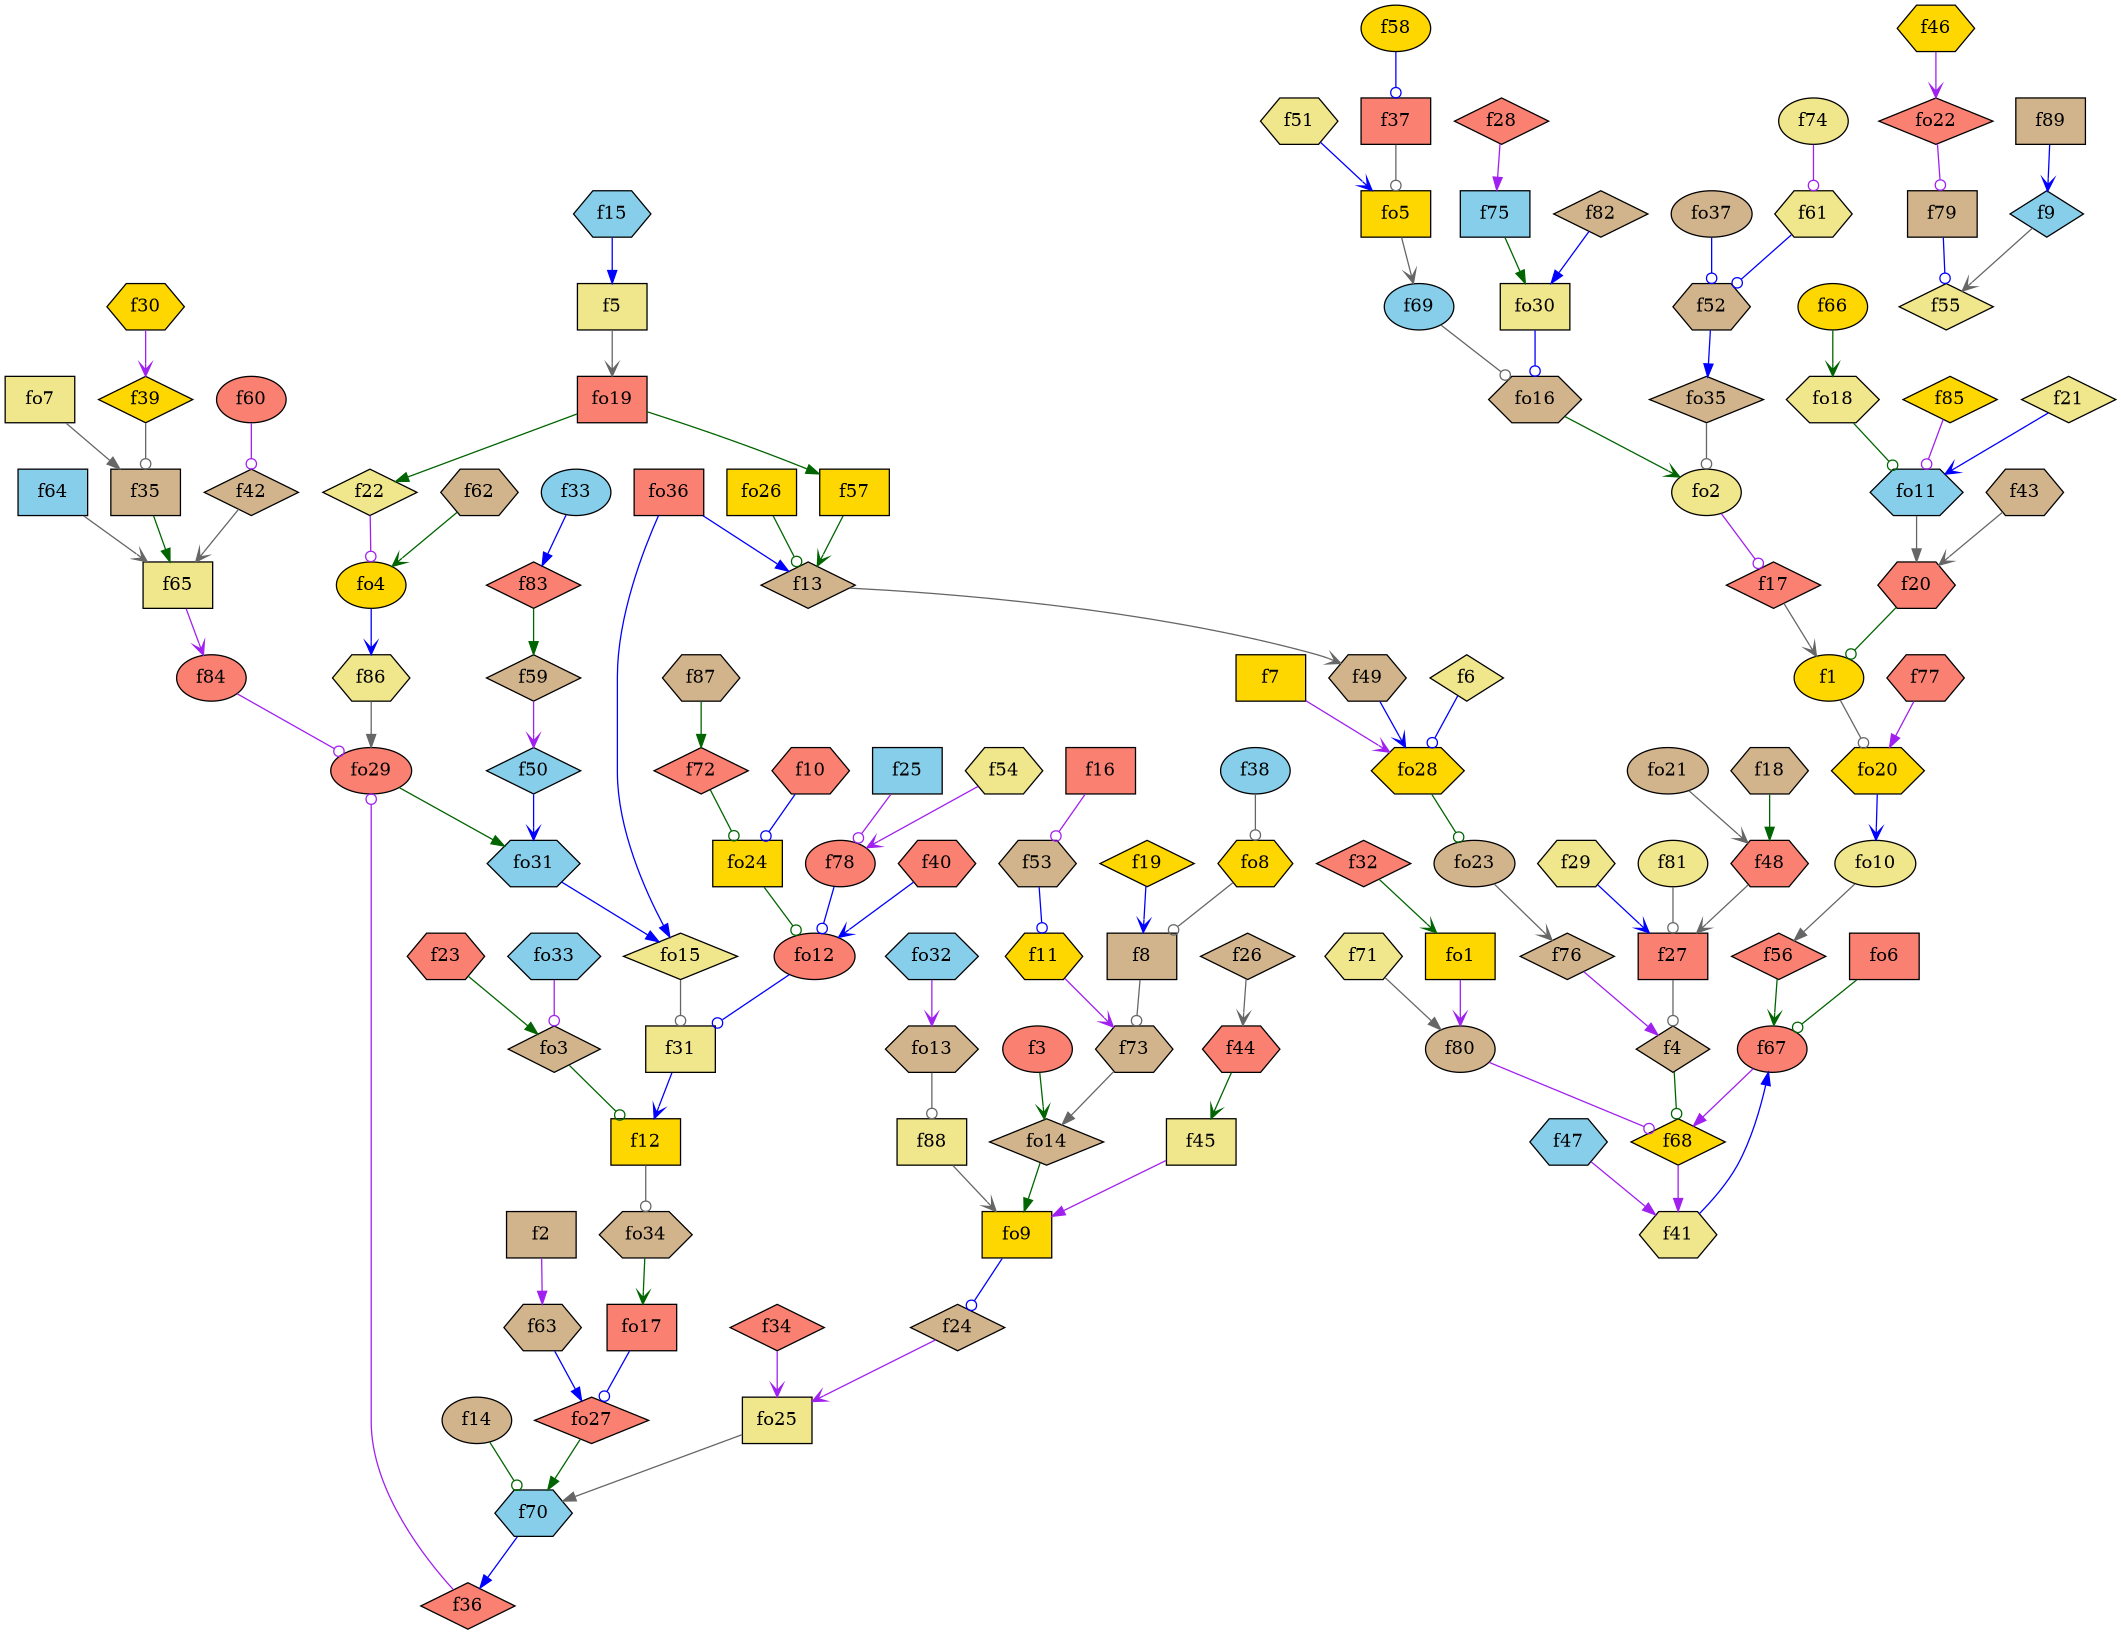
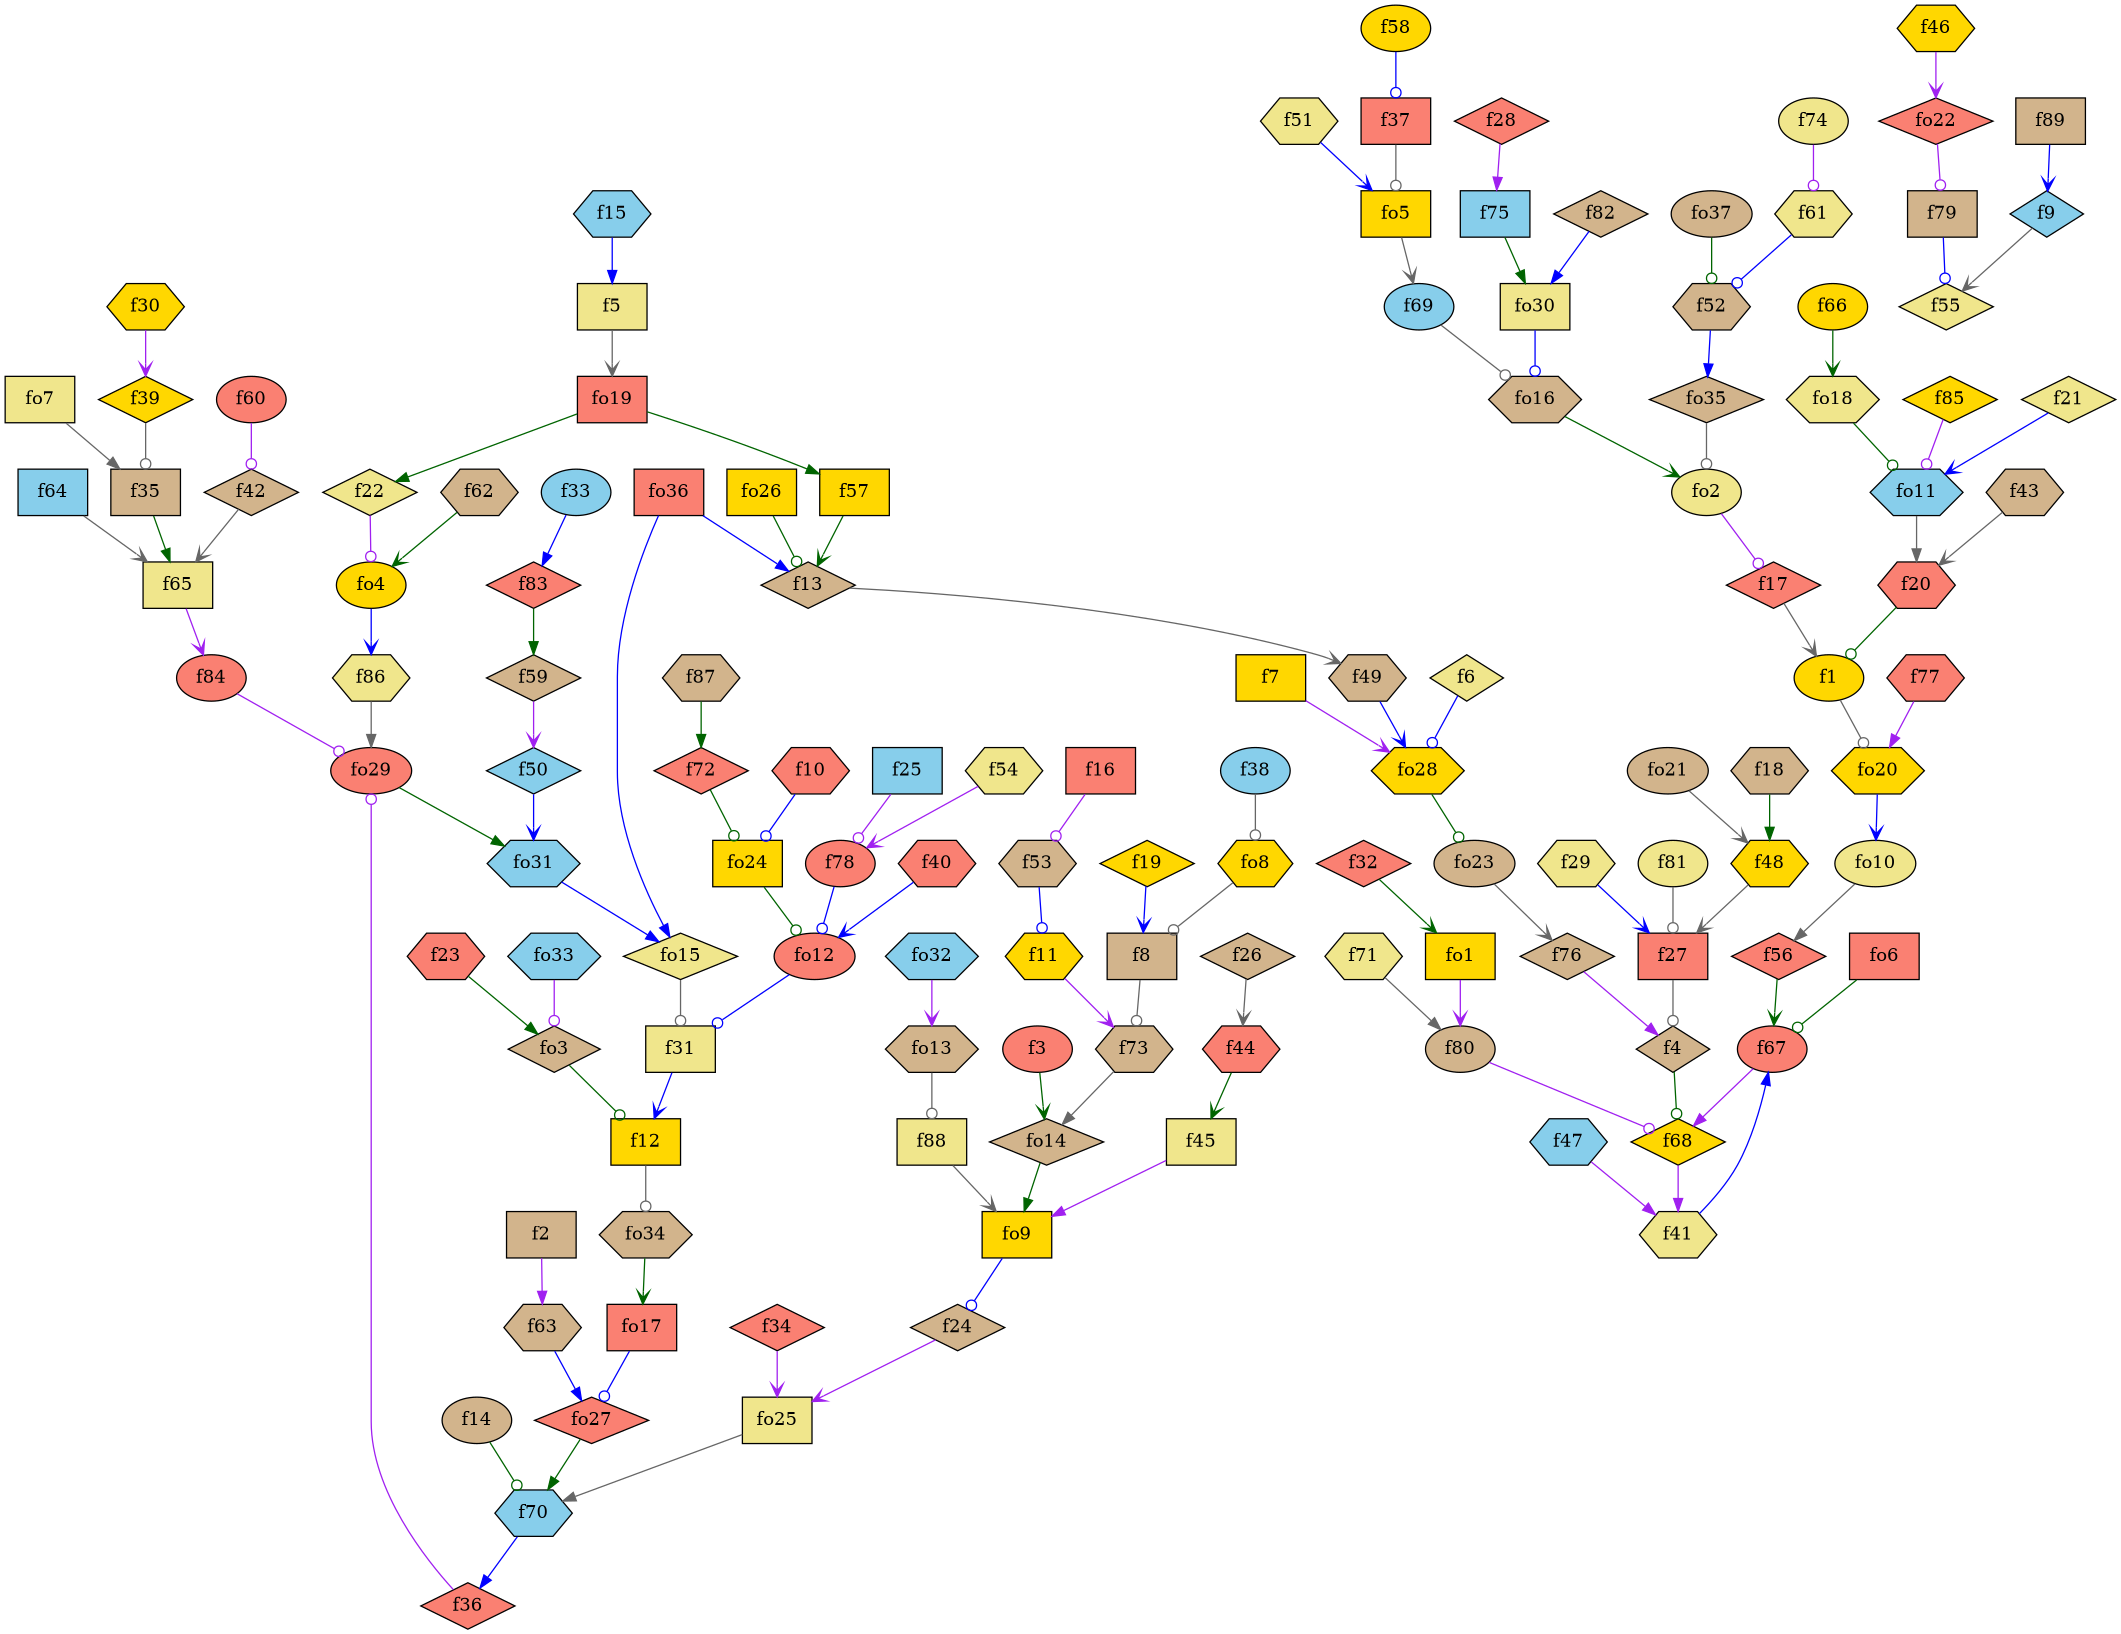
(1712, 255) -> (1712, 255)
(1770, 864) -> (1770, 864)
